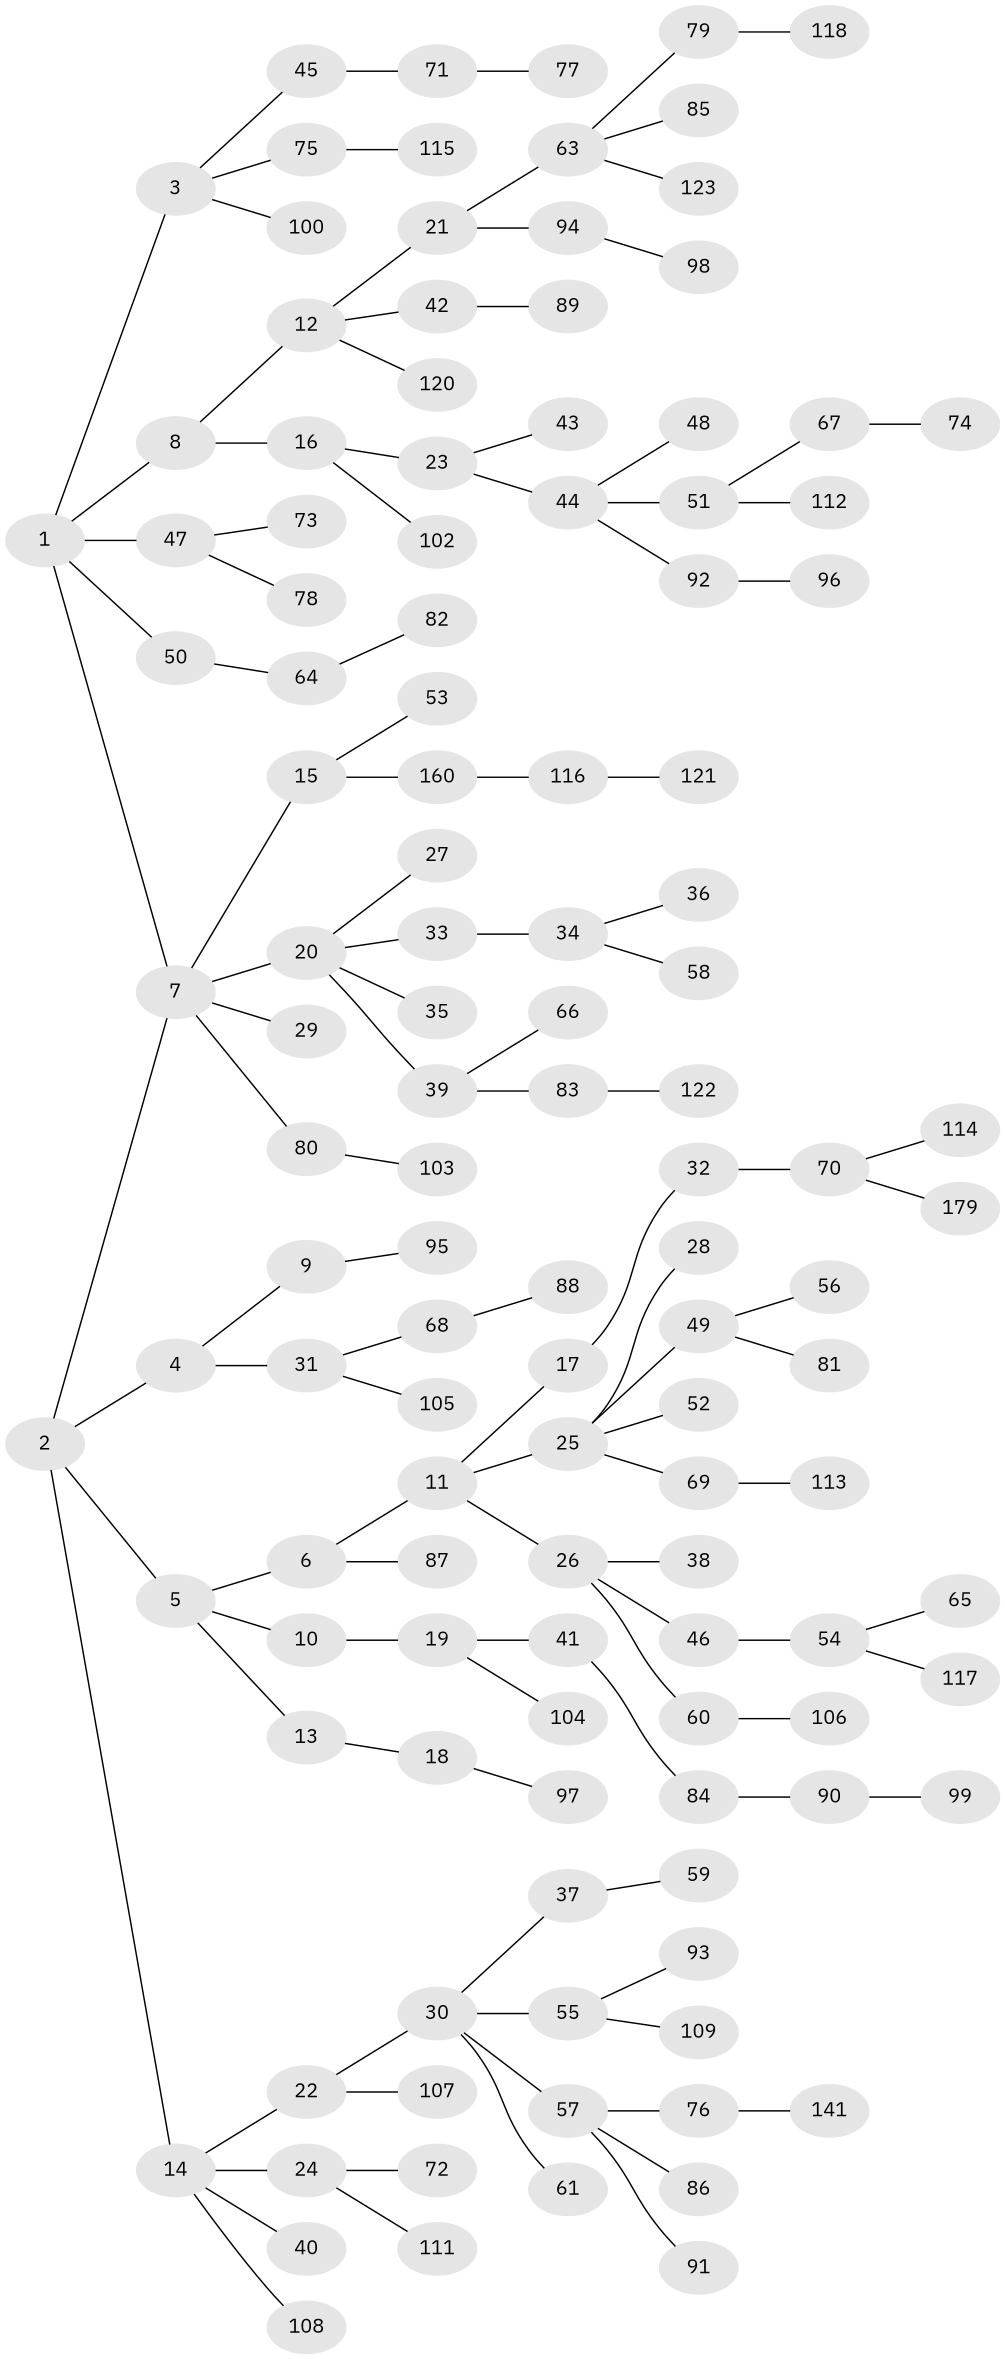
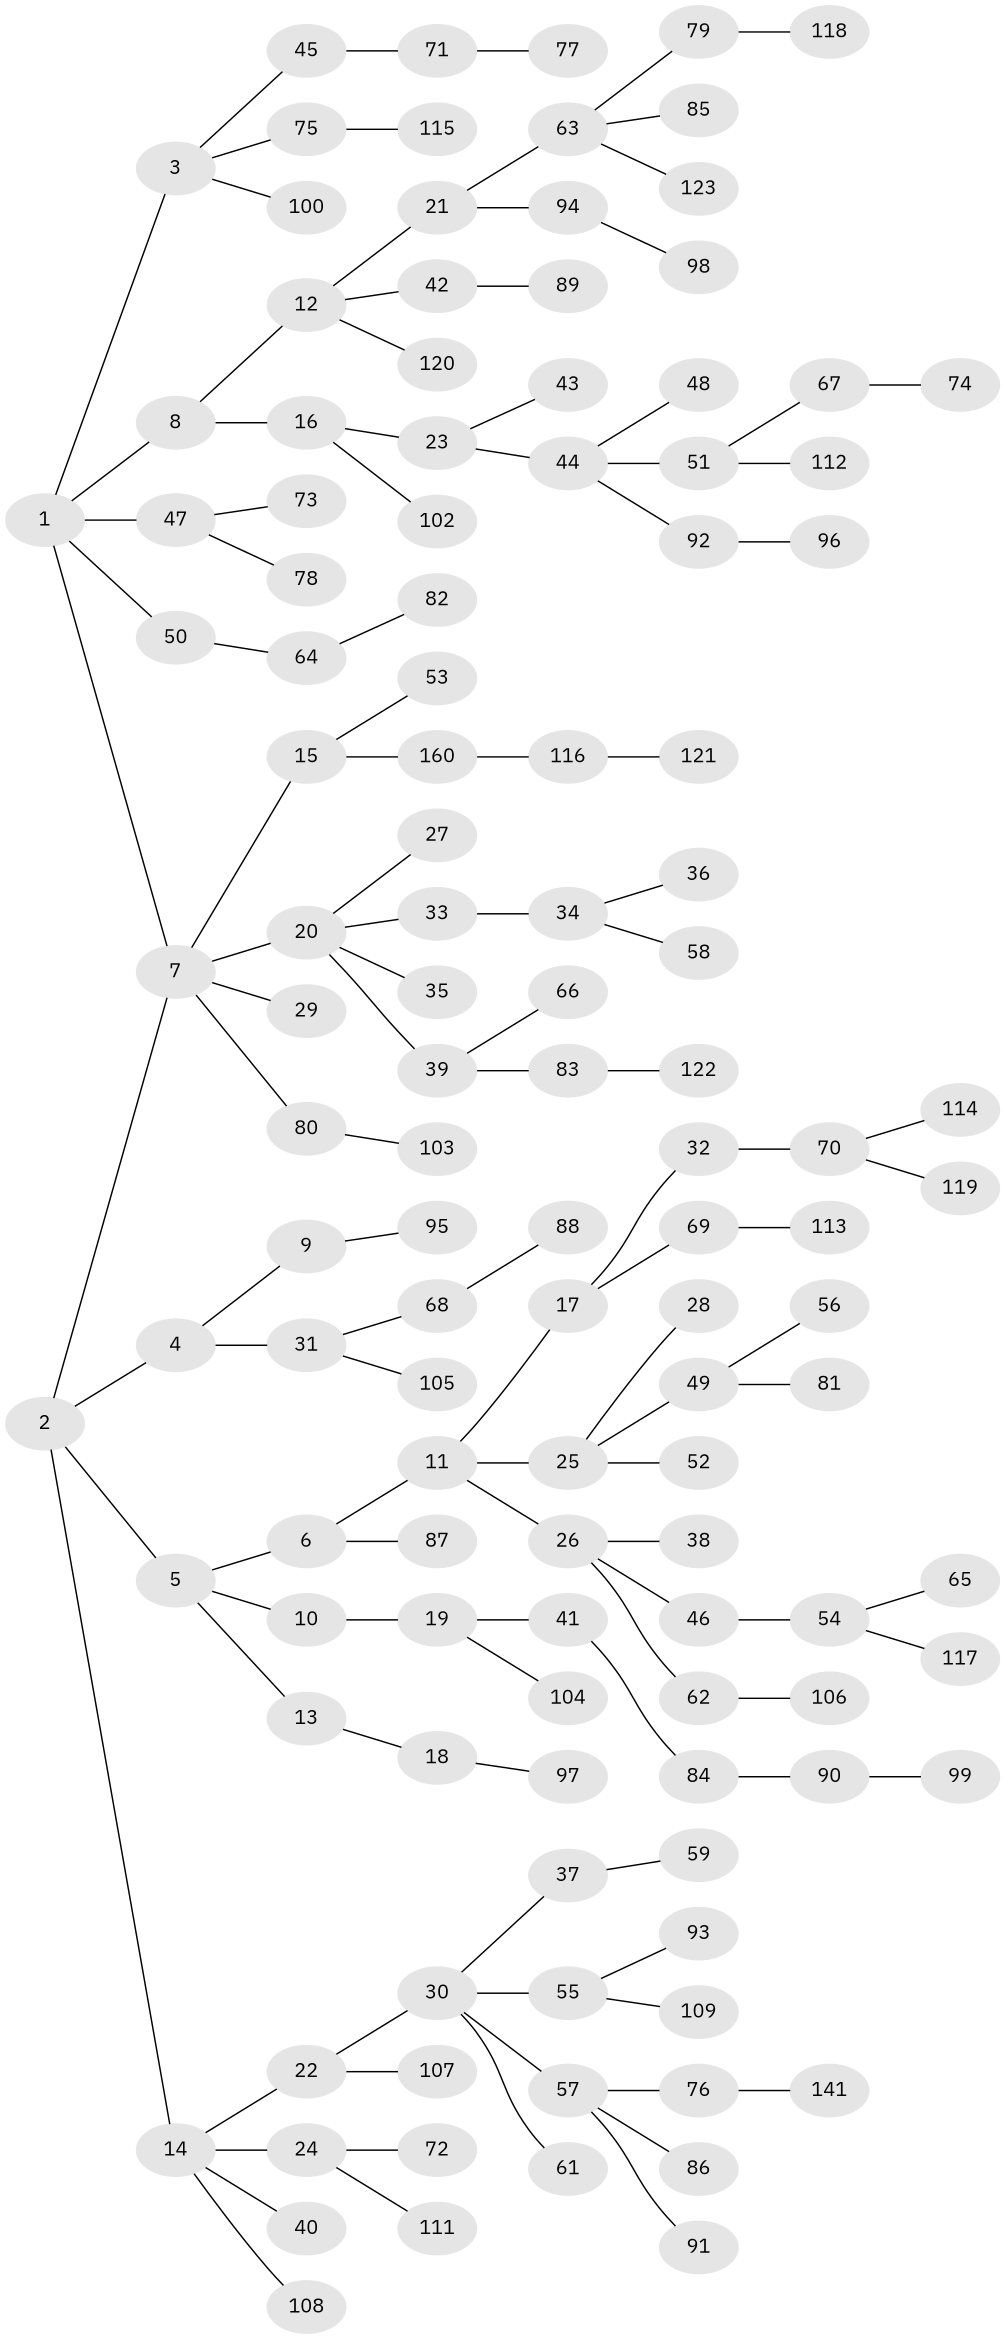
(960, 1209) -> (960, 1188)
(634, 1464) -> (633, 1267)
(699, 1719) -> (699, 1698)
